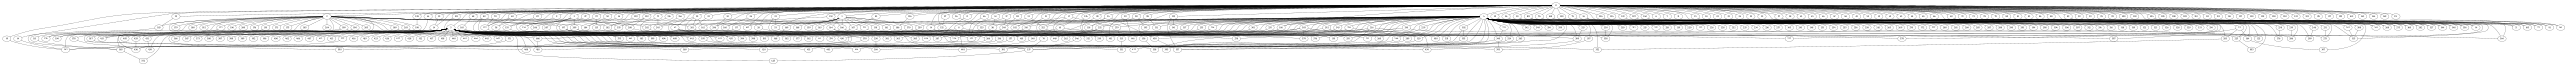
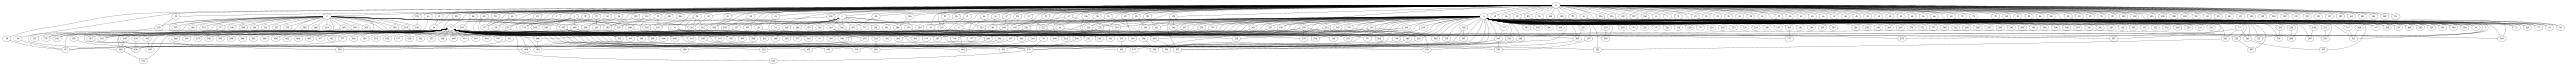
(1985, 16) -> none
(863, 20) -> none
(2067, 21) -> (1789, 32)
(923, 23) -> (852, 22)
none -> (316, 28)
(1845, 28) -> none
(1833, 31) -> (2164, 20)
(61, 45) -> (123, 44)
